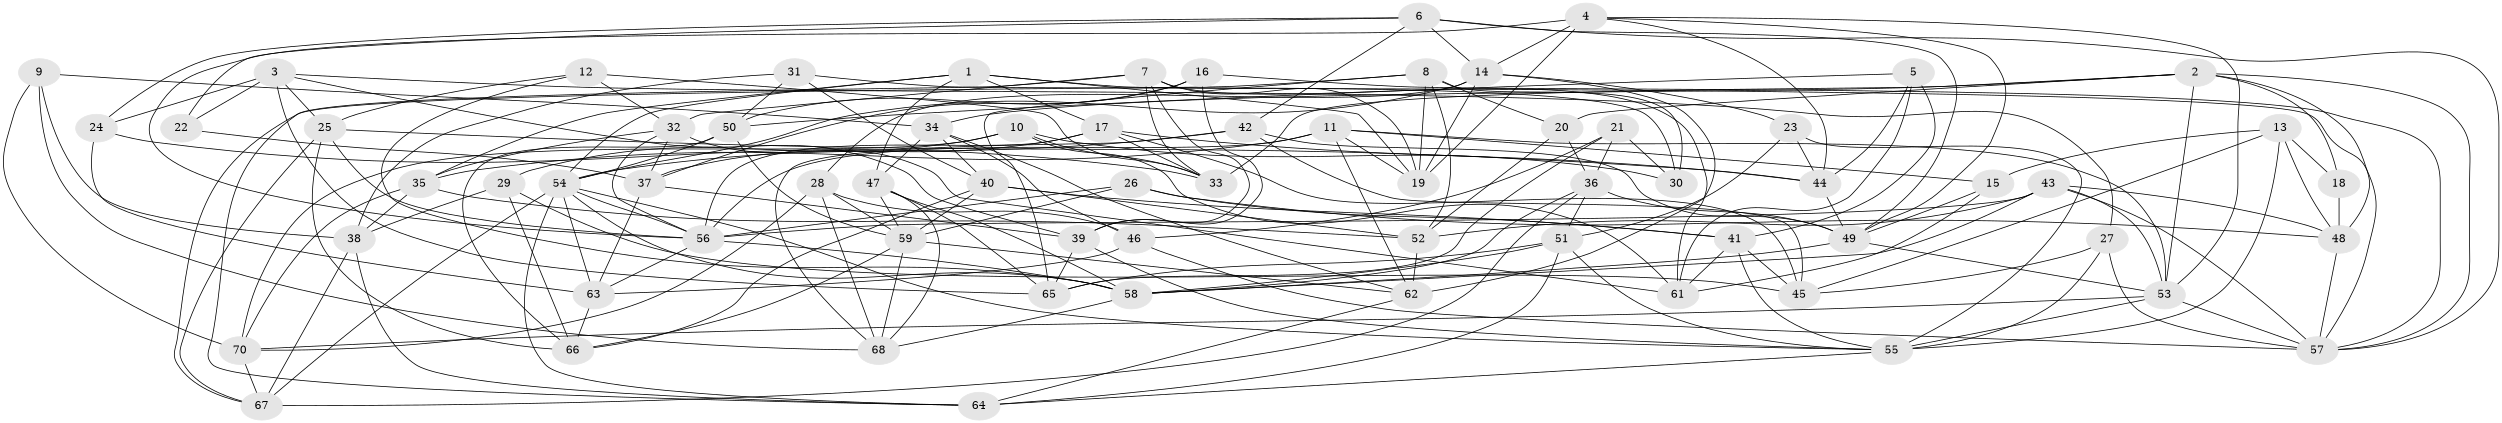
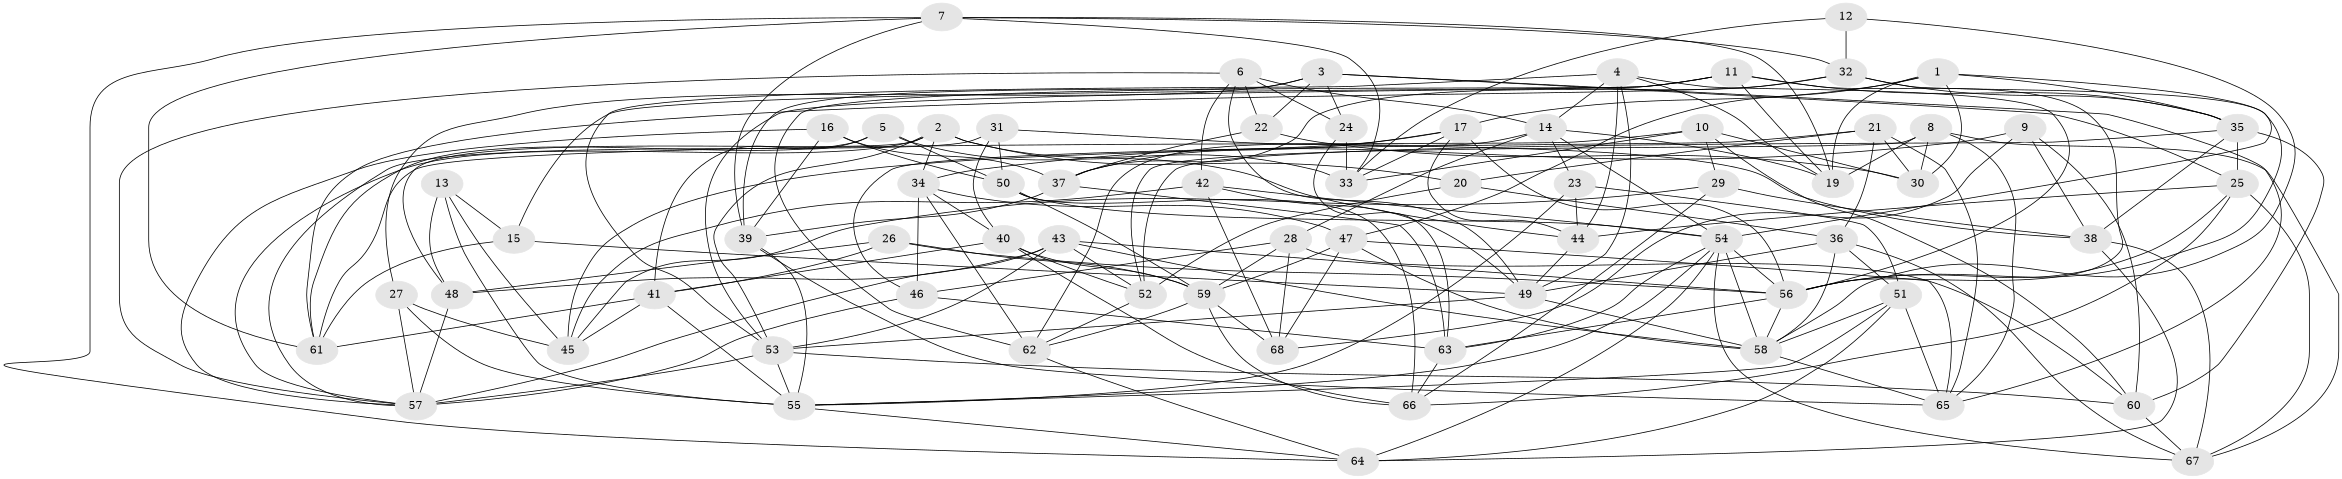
(453, 92) -> (2238, 156)
(1493, 102) -> (1584, 165)
none -> (1590, 156)
(2339, 184) -> none
(1027, 320) -> (1852, 378)
(240, 351) -> (2134, 406)
